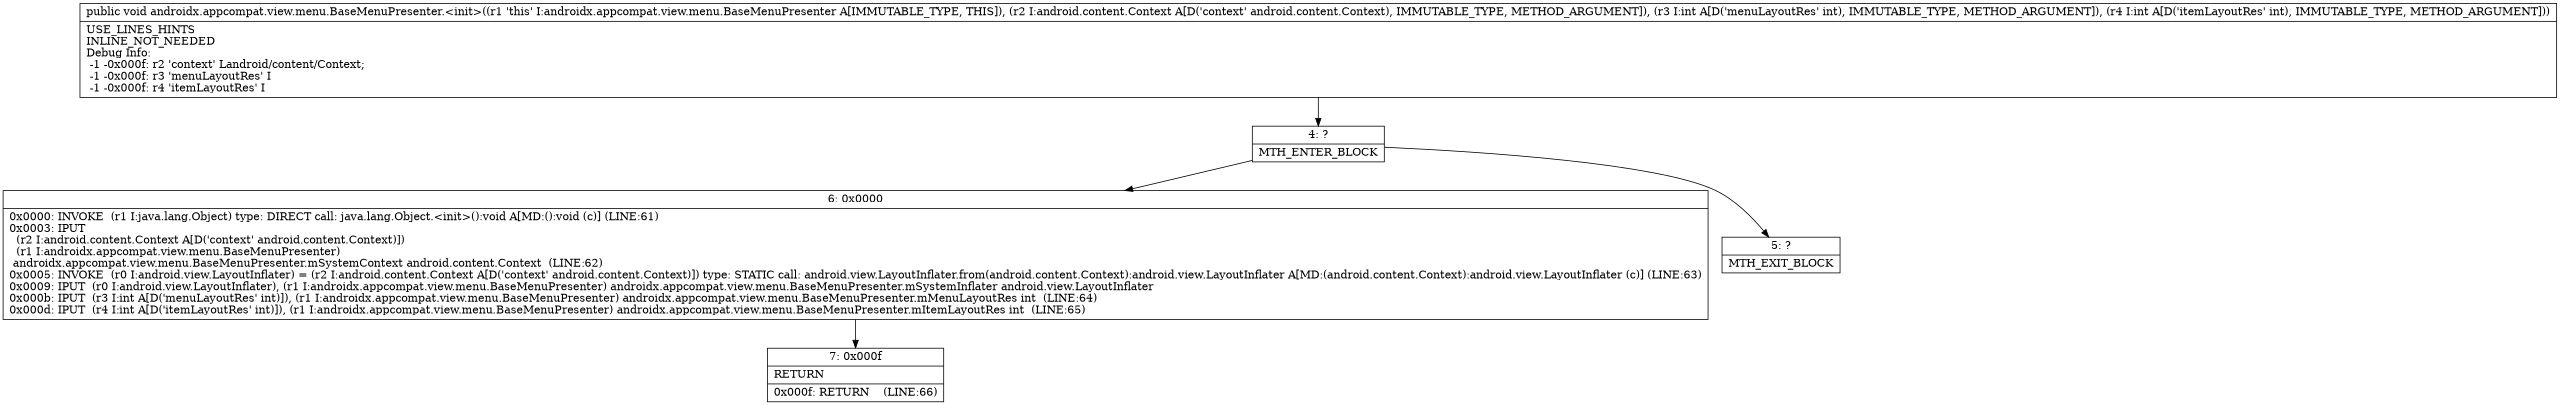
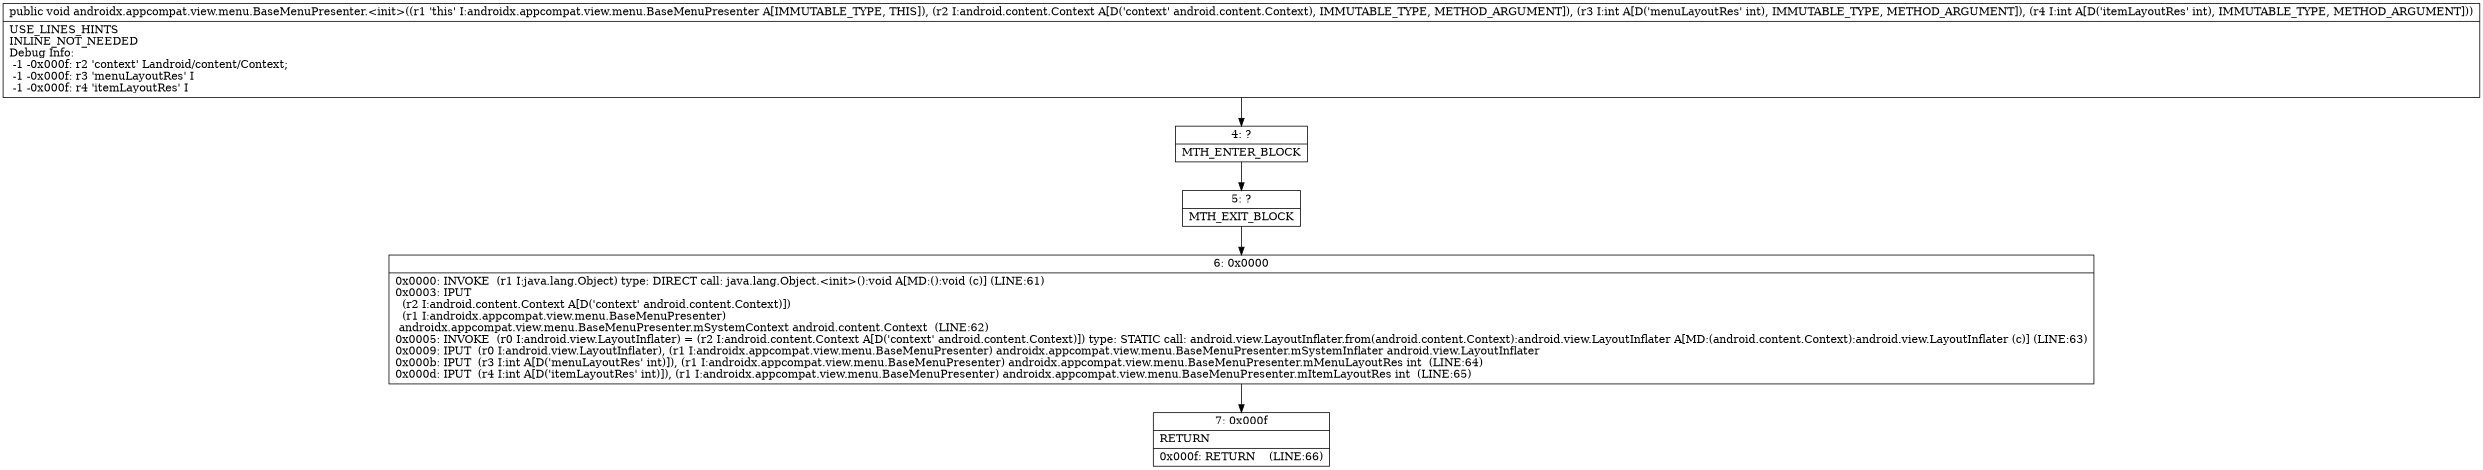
(1192, 175) -> (1241, 237)
